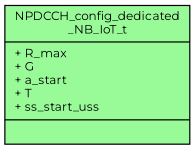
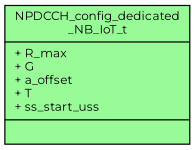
(41, 80) -> (44, 80)
